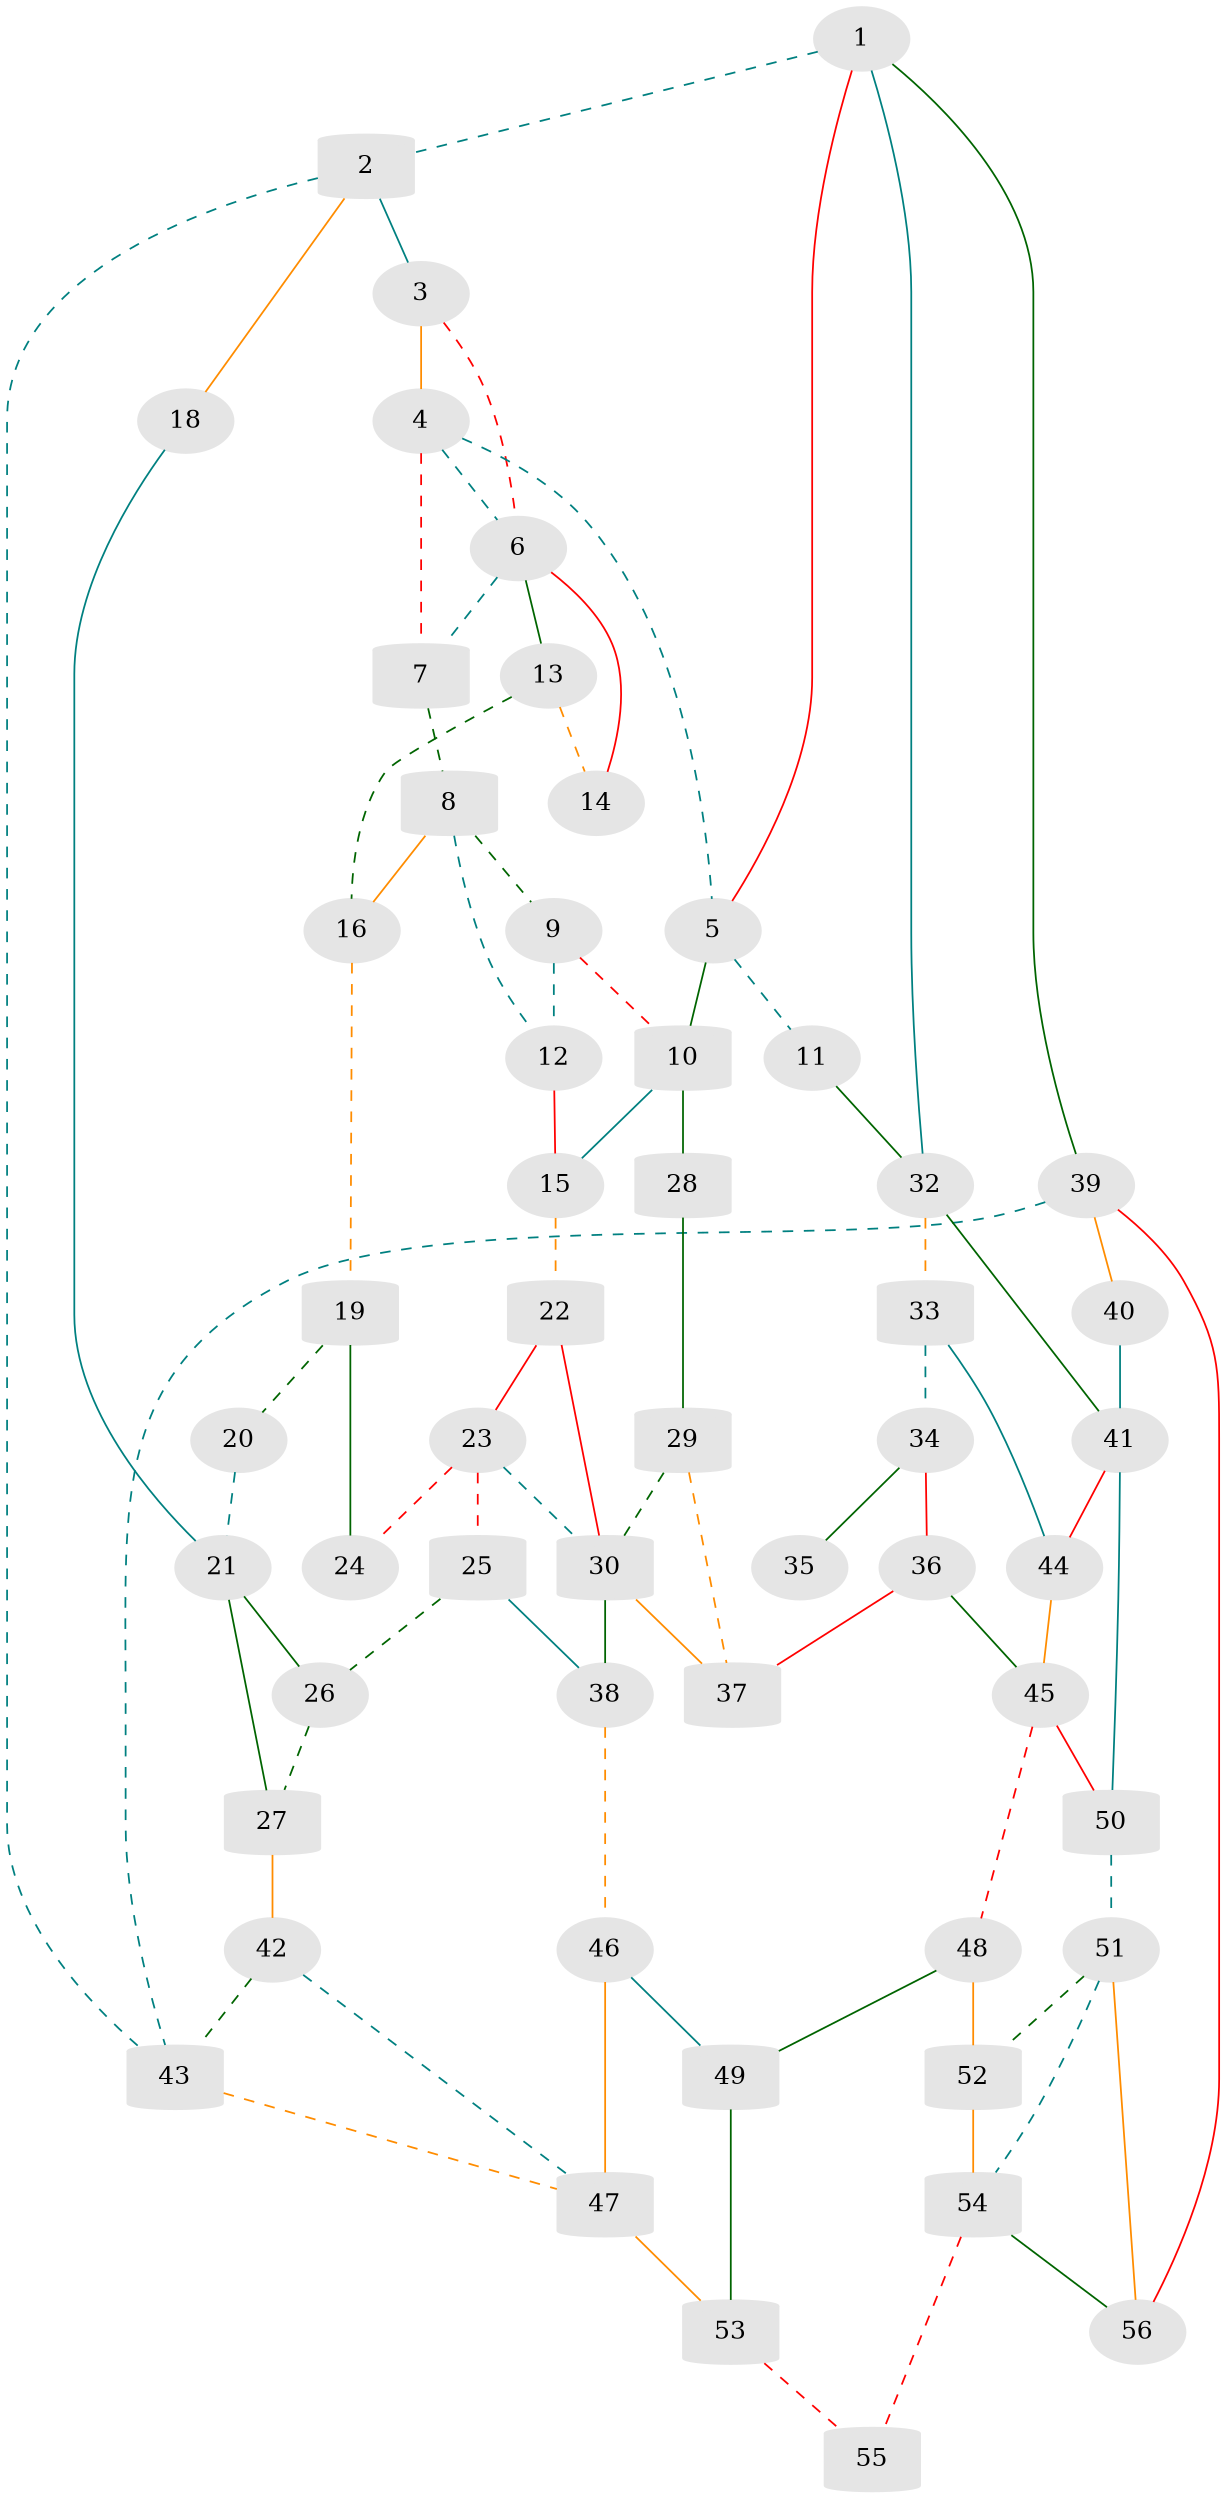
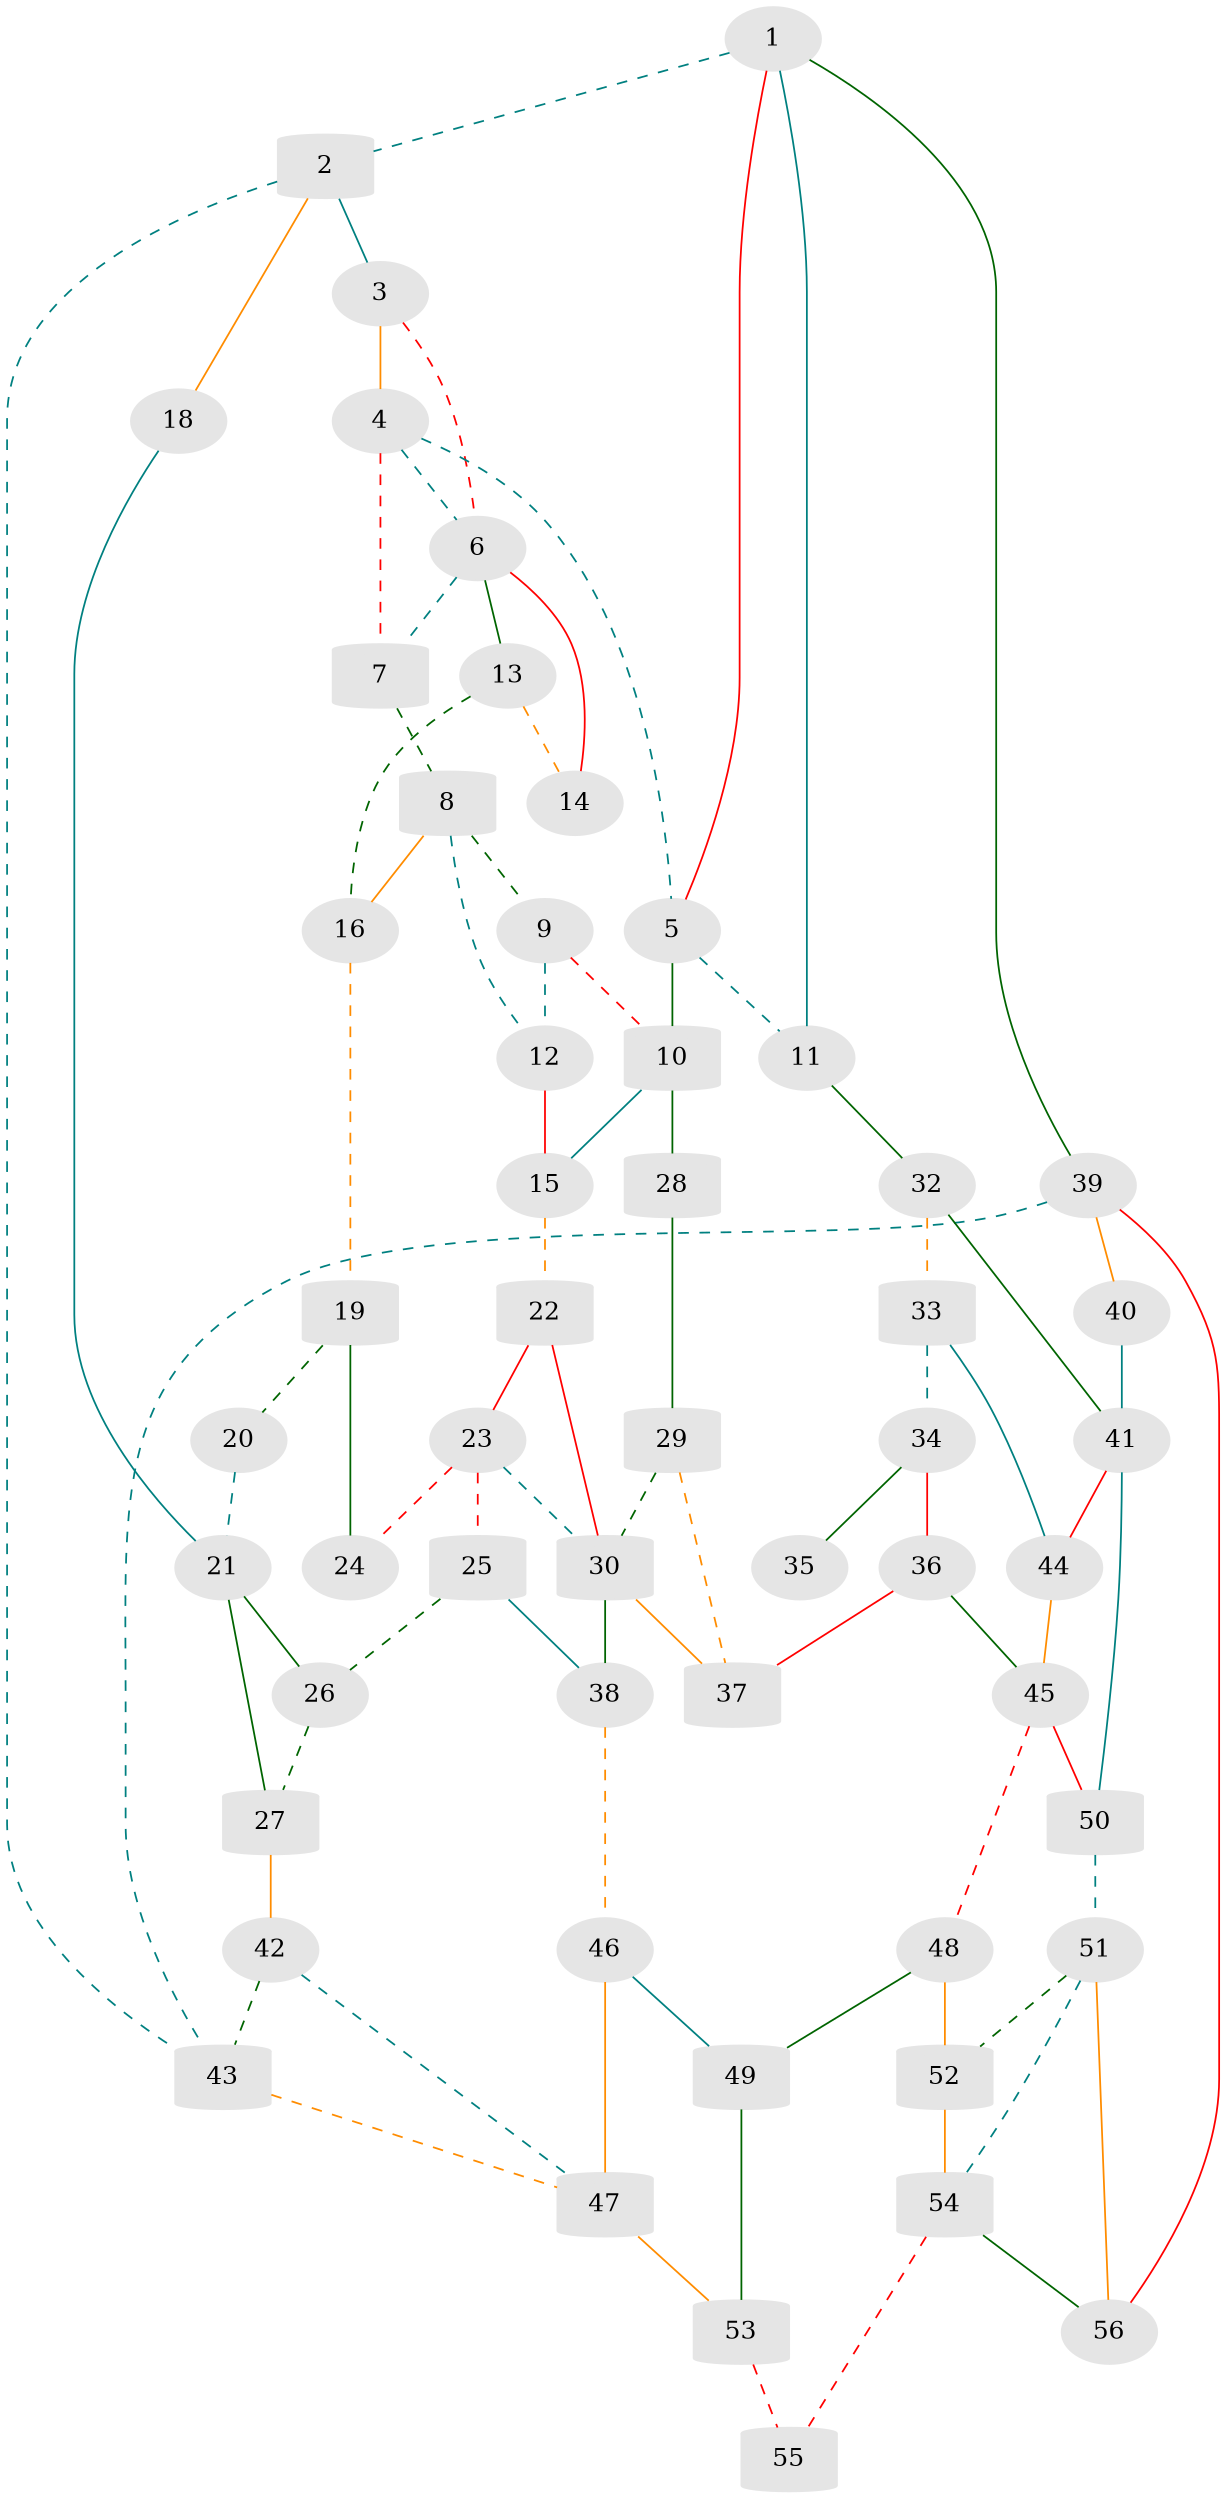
(911, 610) -> (807, 547)
